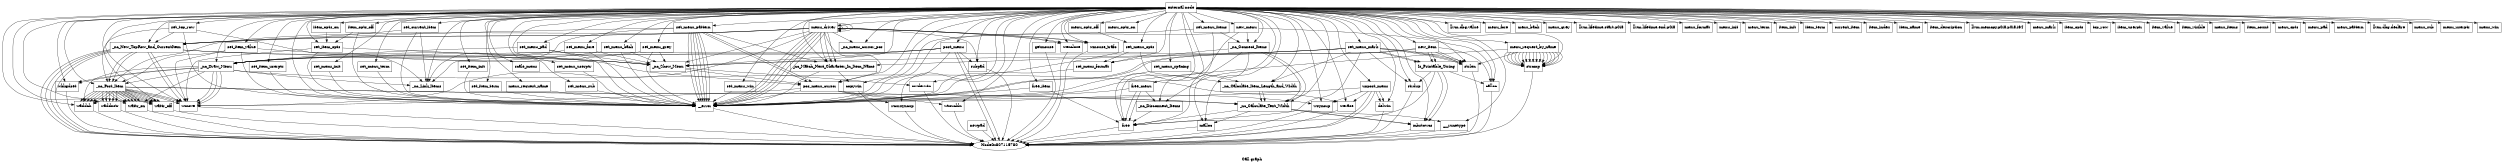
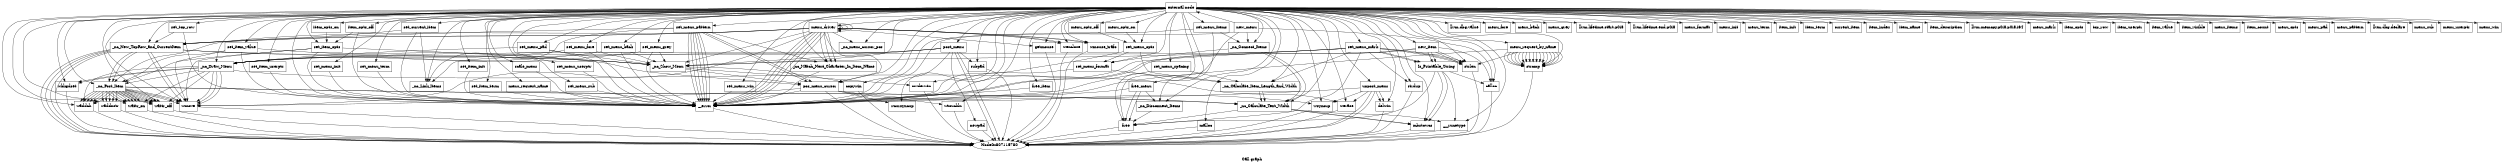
(1214, 18) -> (1217, 17)
(913, 33) -> (934, 37)
(118, 36) -> (199, 59)
none -> (1130, 36)
(288, 48) -> none
(1066, 59) -> (1094, 76)
none -> (1164, 76)
(1426, 76) -> (1454, 93)
(844, 77) -> (764, 71)
(1204, 77) -> none
(320, 79) -> (191, 86)
none -> (958, 87)
(1190, 93) -> none
none -> (611, 101)
(1084, 106) -> none
(1237, 115) -> none
(934, 135) -> (893, 131)
